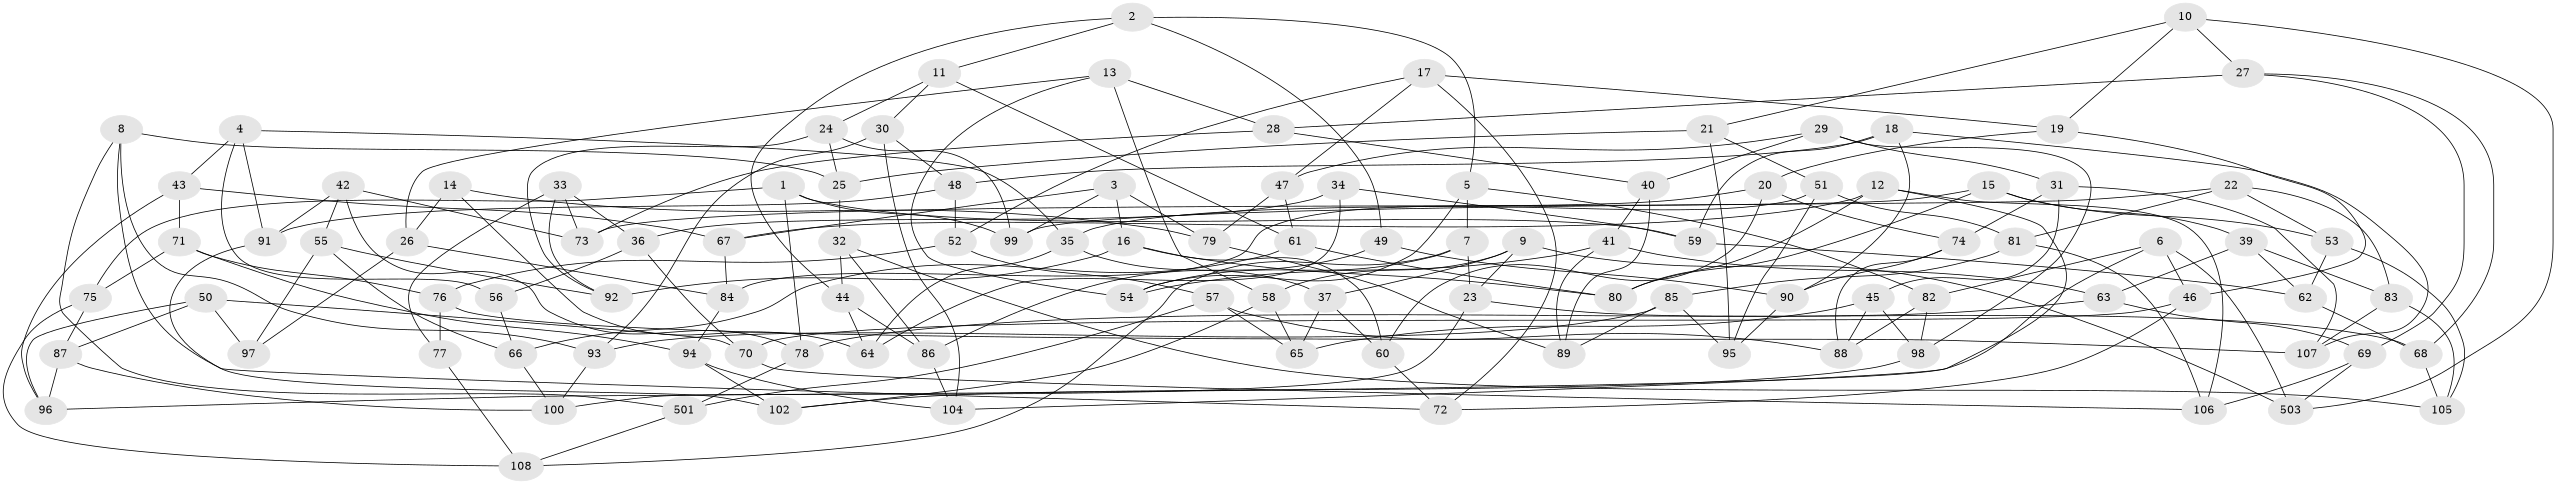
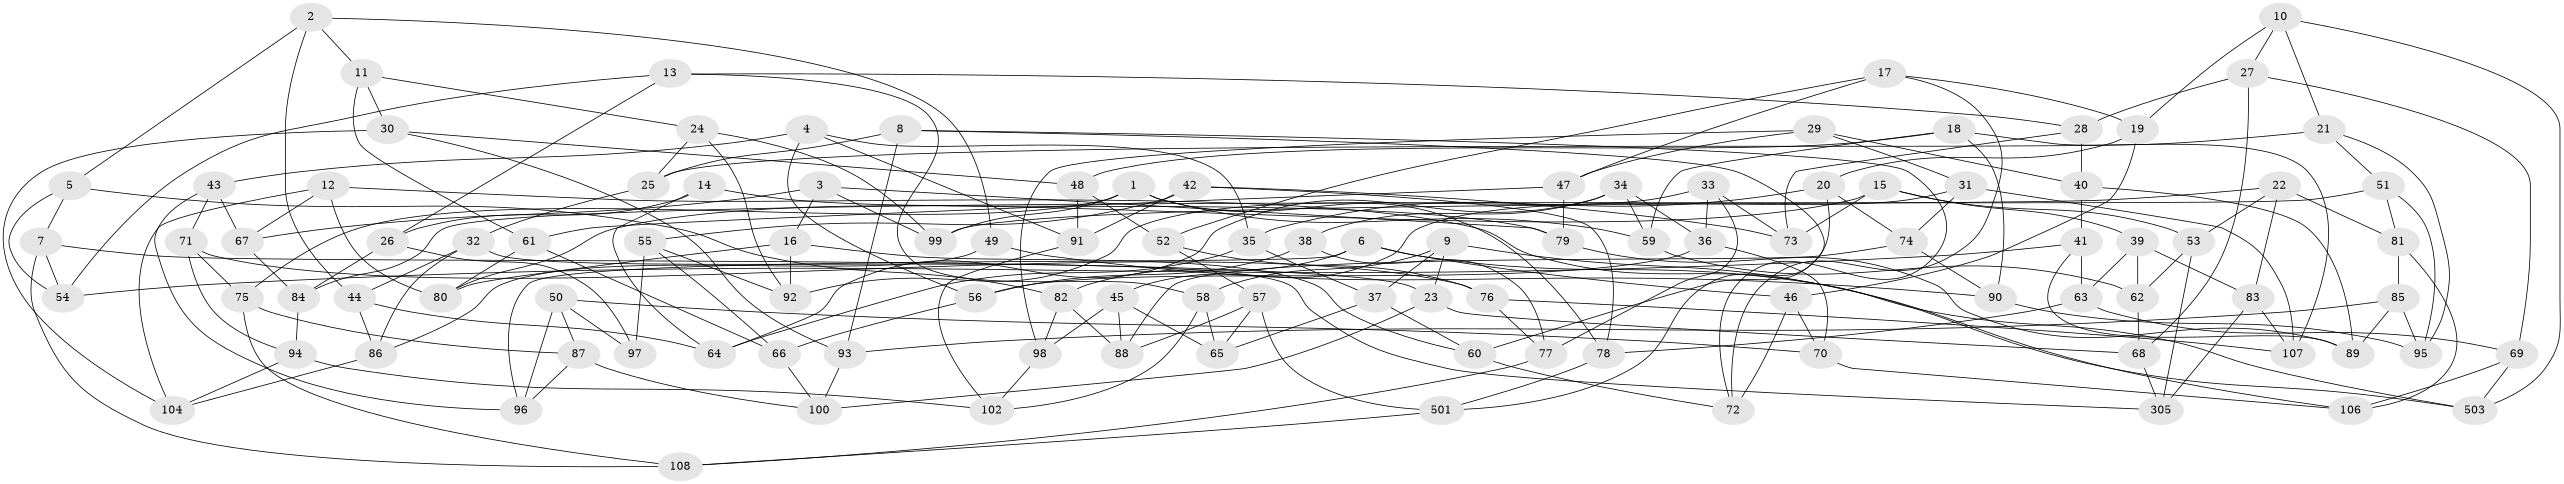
none -> (1306, 242)
(2442, 411) -> (2161, 411)
